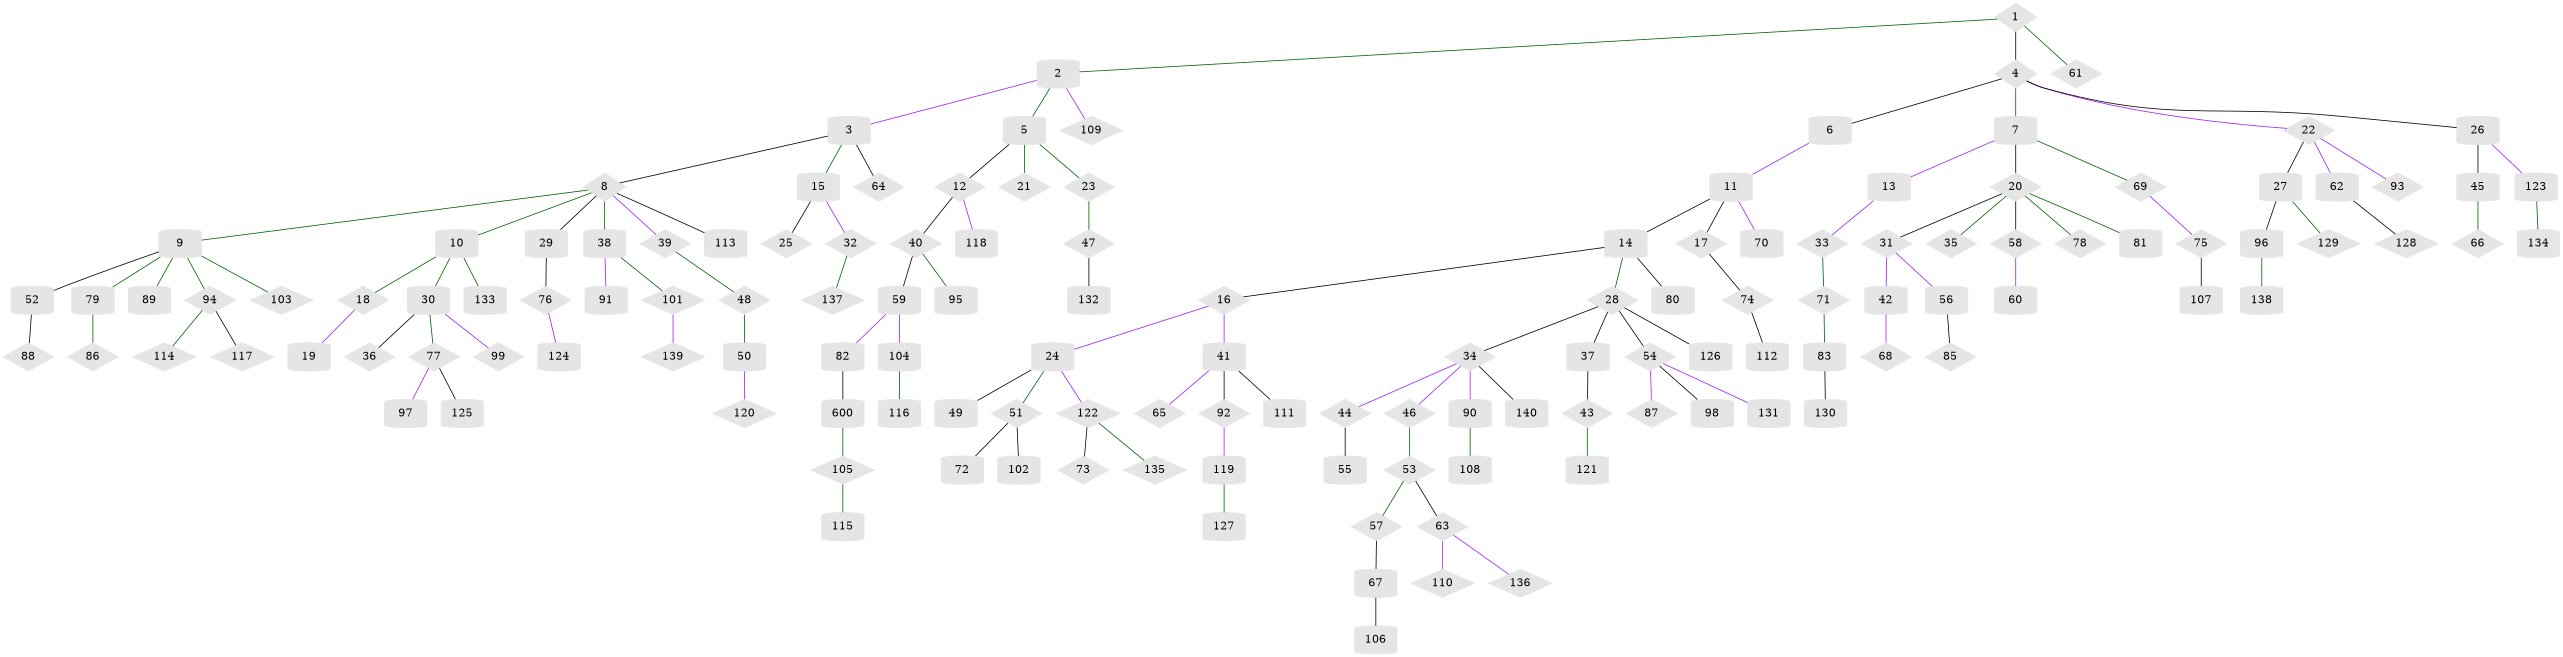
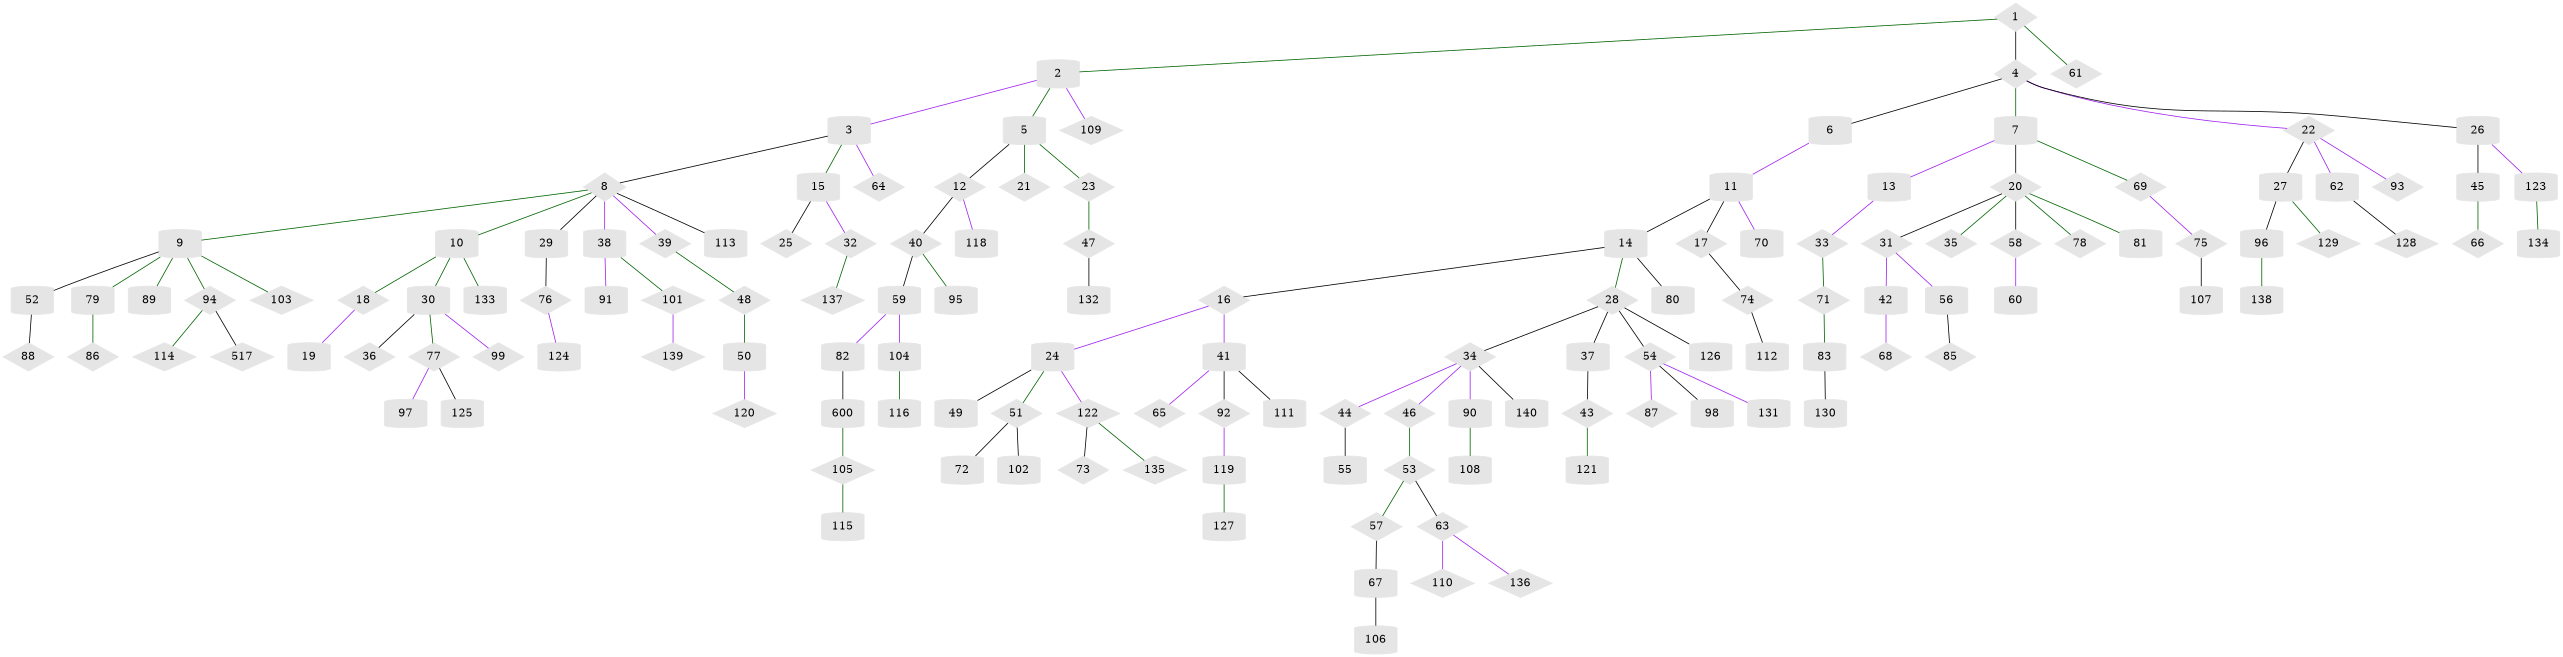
(865, 160) -> (865, 160)
(605, 215) -> (605, 215)
(242, 357) -> (242, 357)
